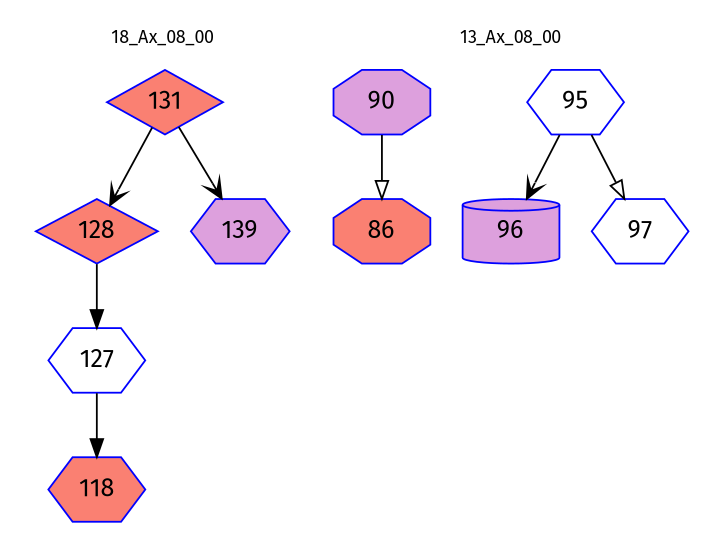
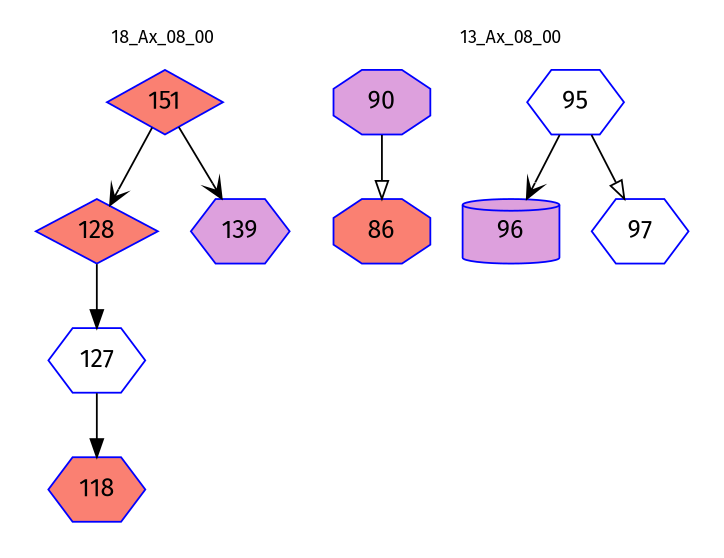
(165, 102) -> (165, 102)
